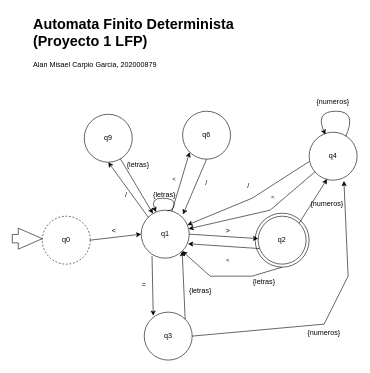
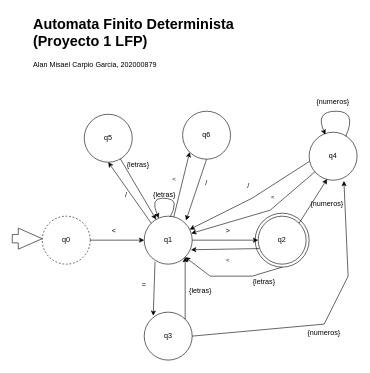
(108, 138) -> (108, 138)
(165, 234) -> (168, 240)
